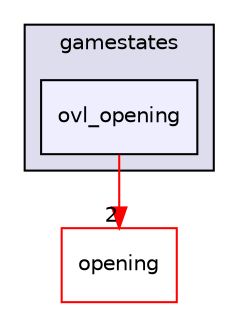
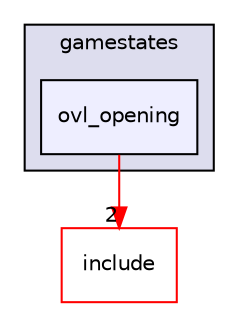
(119, 265) -> (119, 265)
